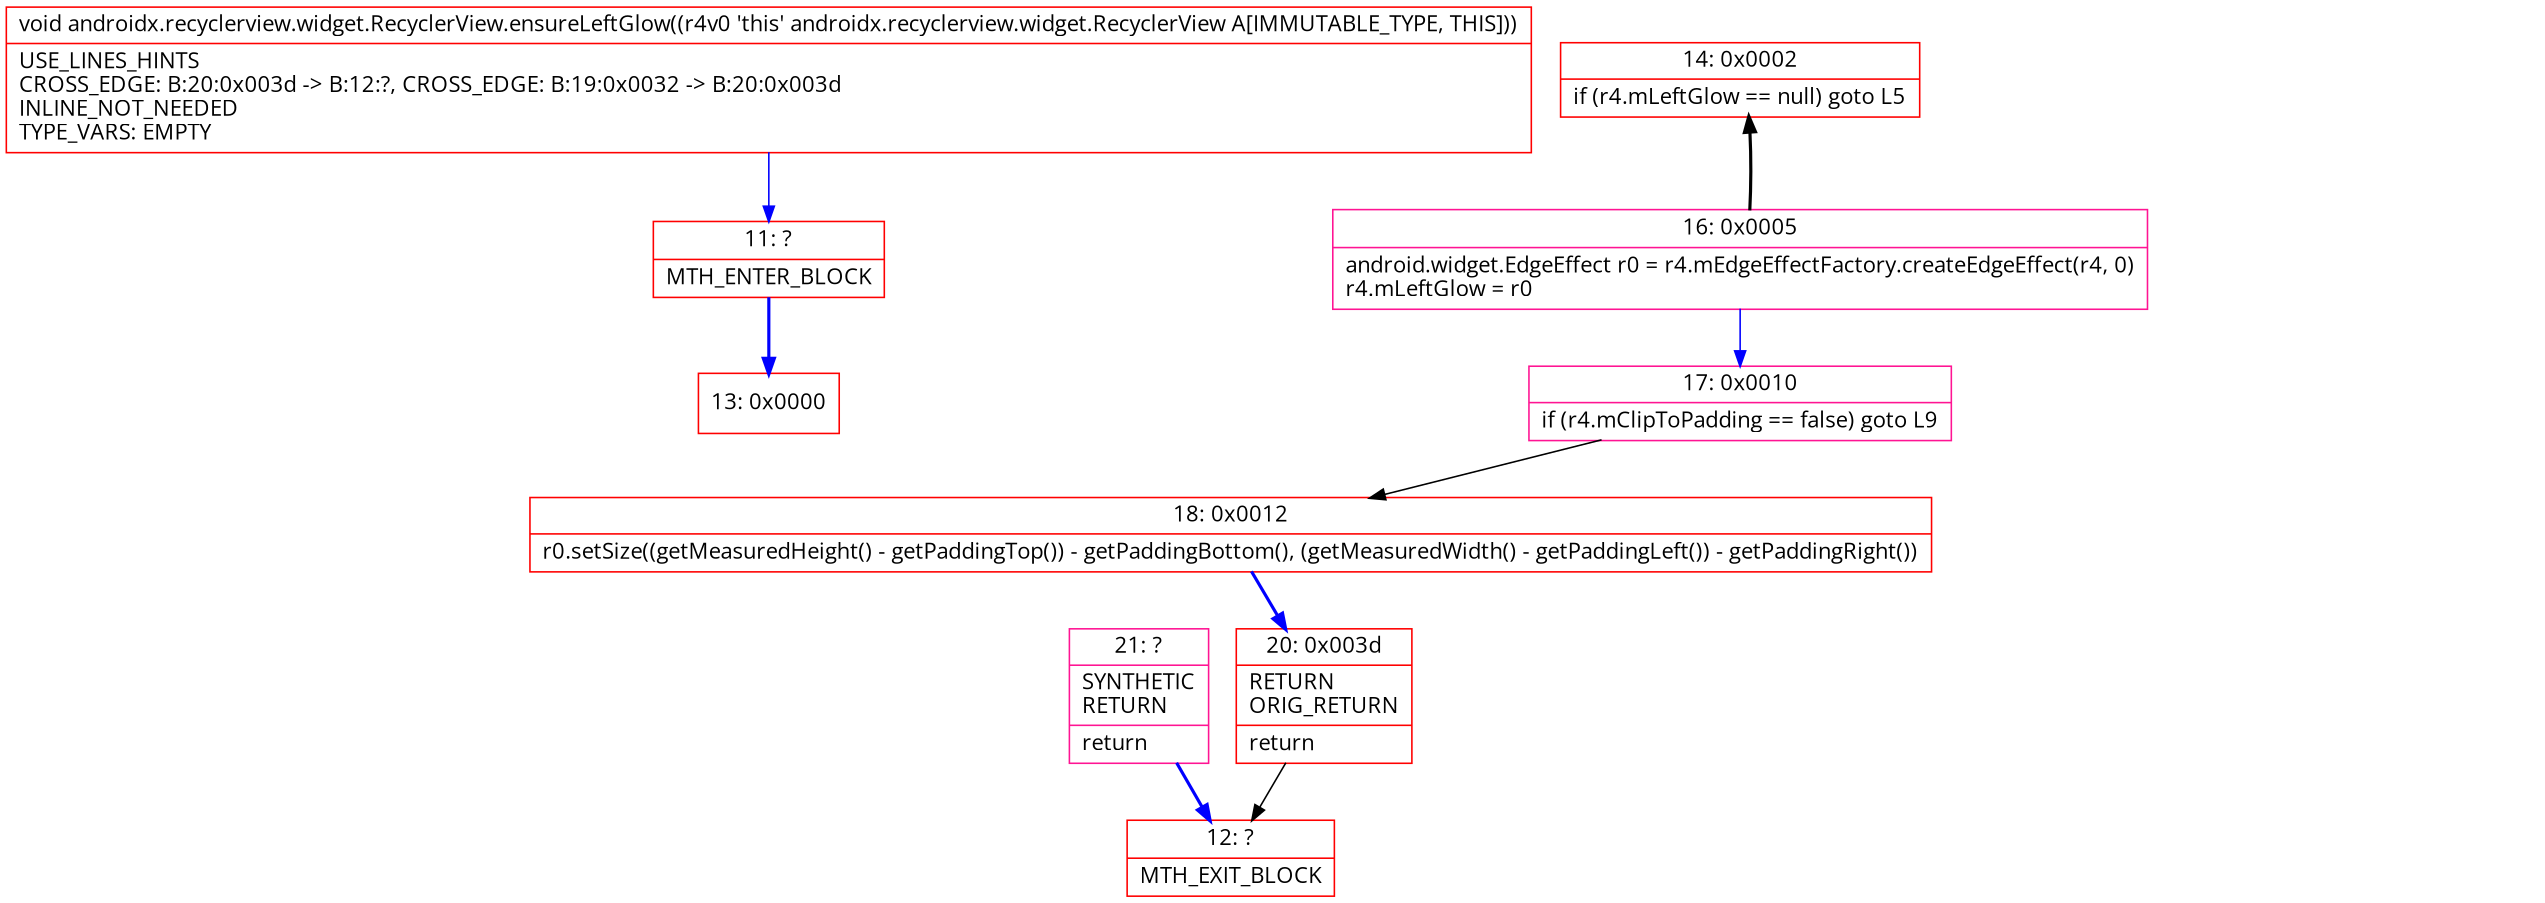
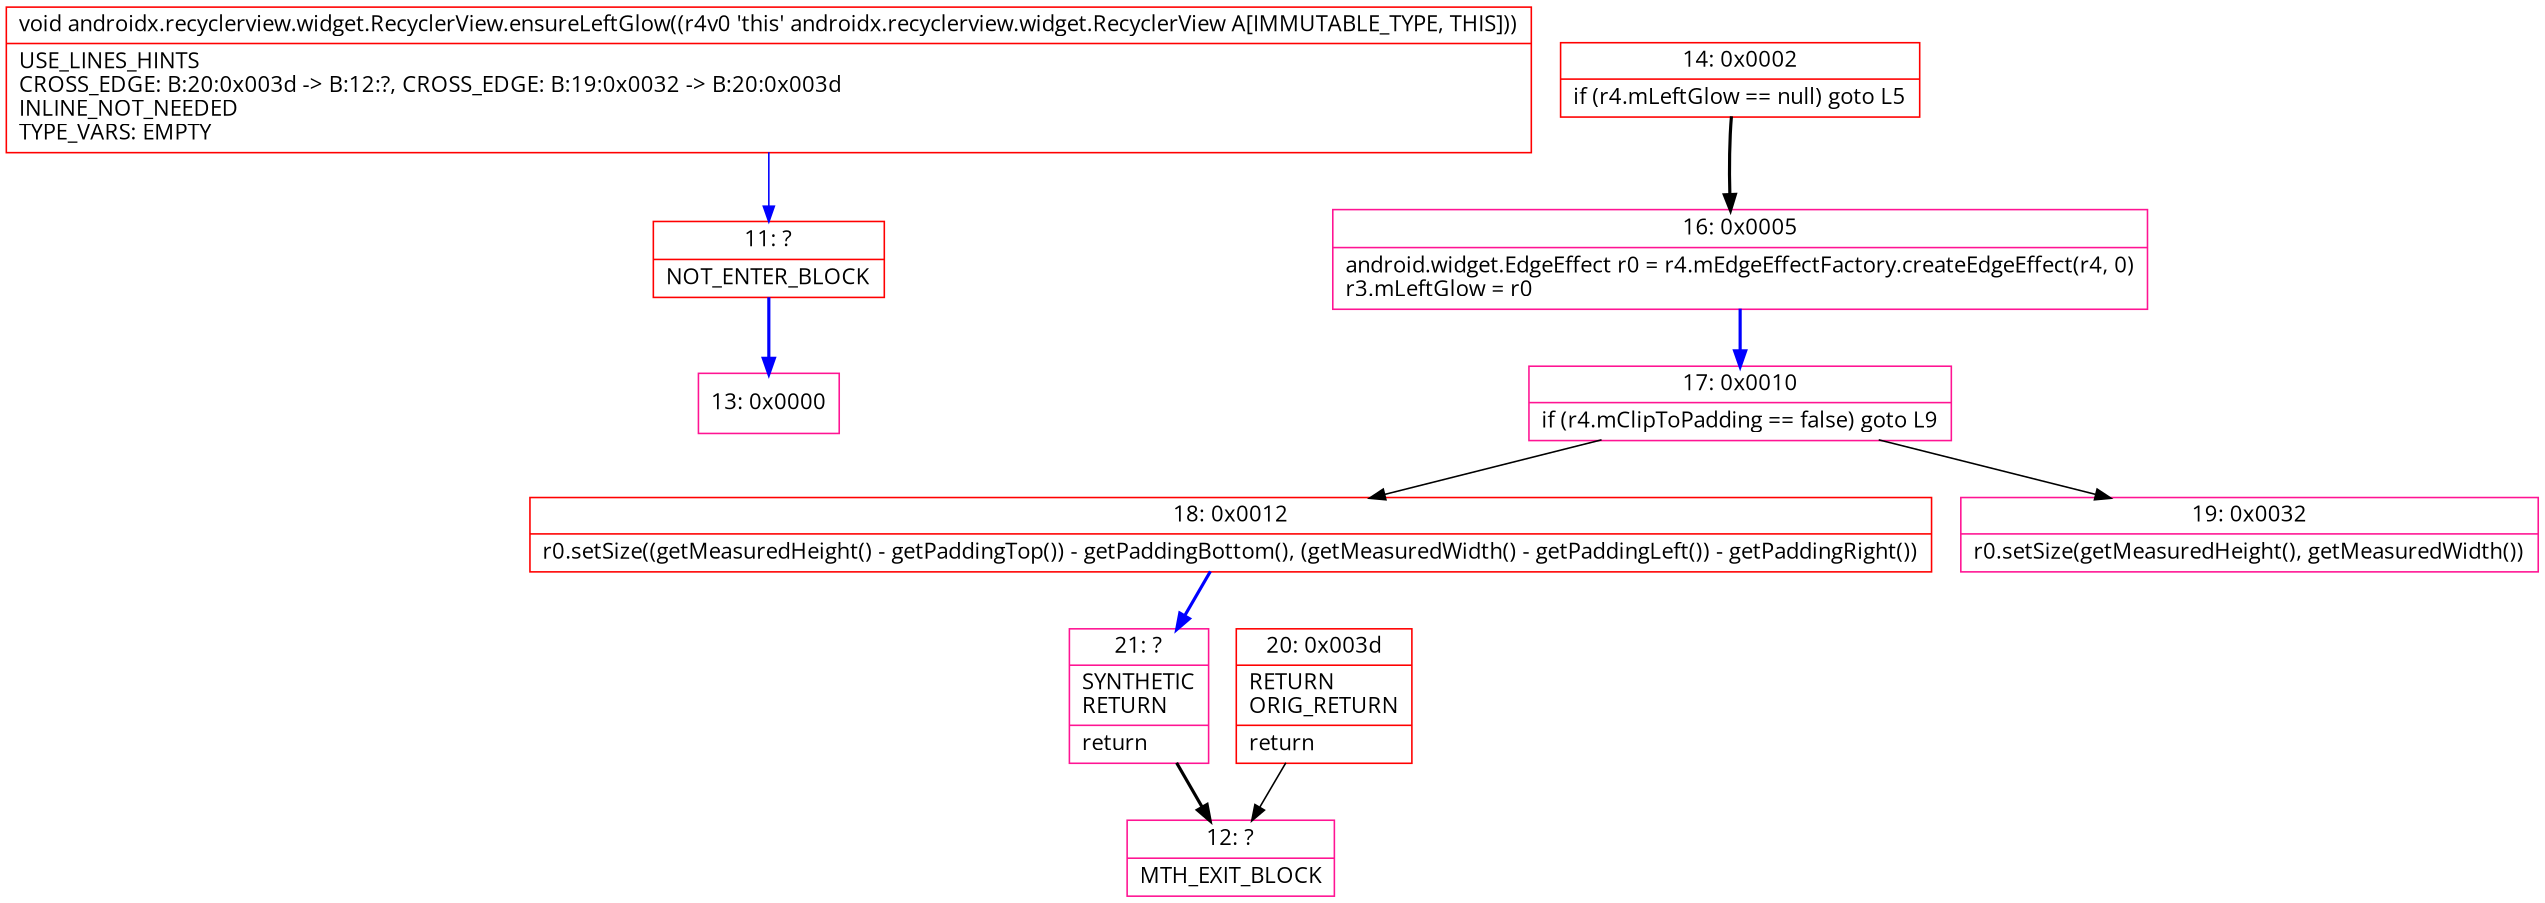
(1751, 171) -> (1730, 155)
(769, 278) -> (768, 278)
(1440, 289) -> (1440, 289)
(1740, 330) -> (1740, 330)
(769, 403) -> (769, 403)
none -> (2250, 535)
(1265, 594) -> (1198, 593)
(1189, 785) -> (1189, 785)
(1231, 858) -> (1231, 858)
